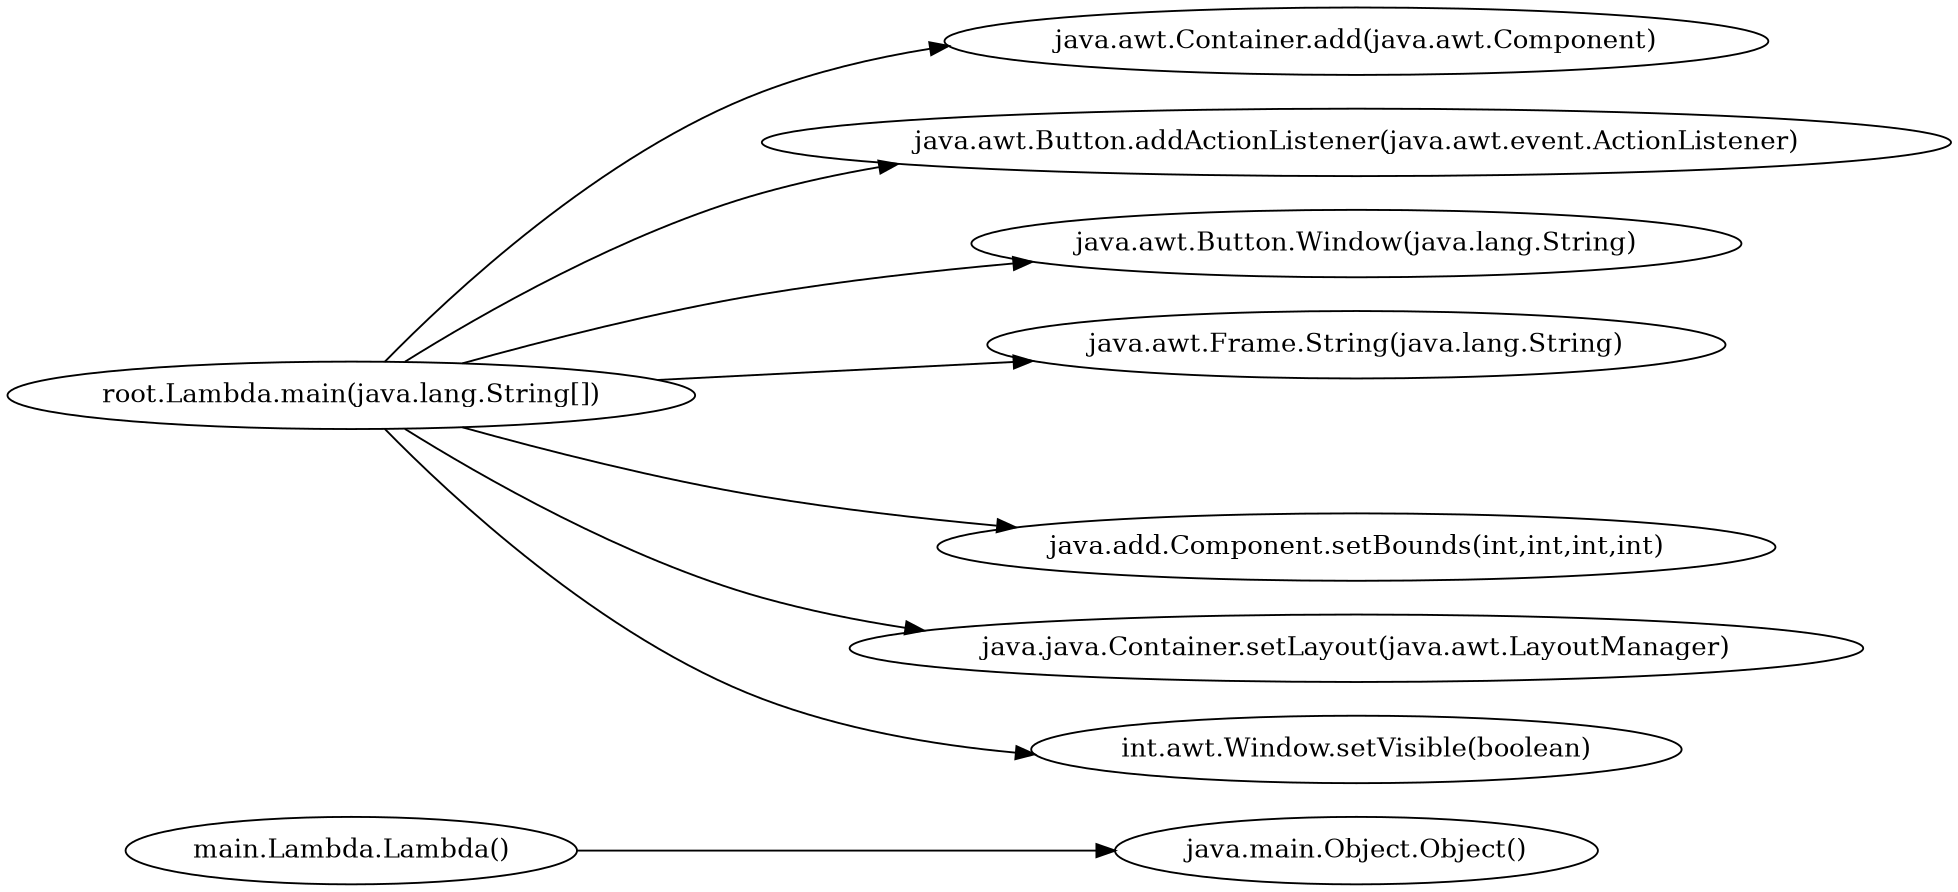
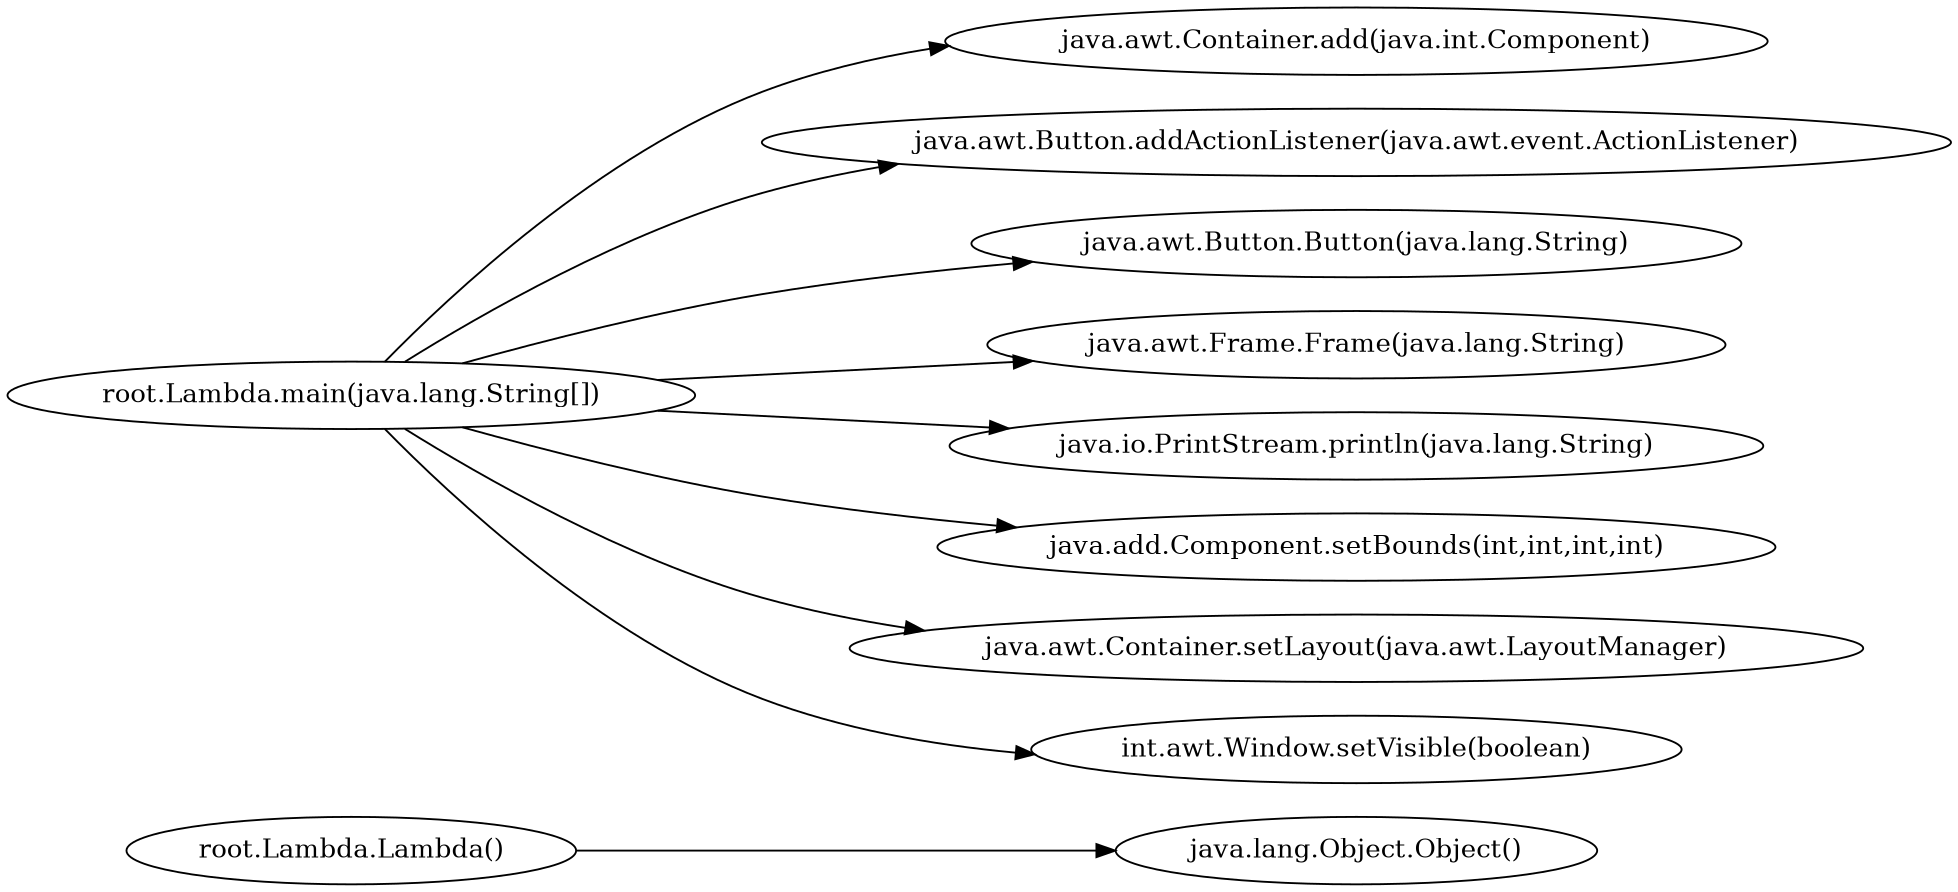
(1356, 41) -> (1356, 41)
(1356, 244) -> (1356, 244)
(1356, 345) -> (1356, 345)
none -> (1356, 446)
(1356, 648) -> (1356, 648)
(351, 851) -> (351, 851)
(1356, 851) -> (1356, 851)
